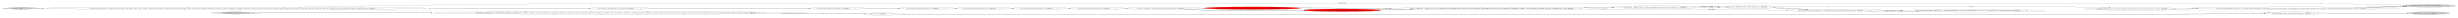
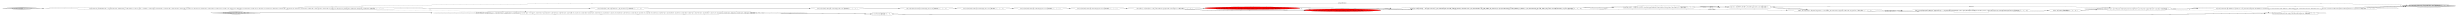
none -> (2065, 10)
(2429, 13) -> none
